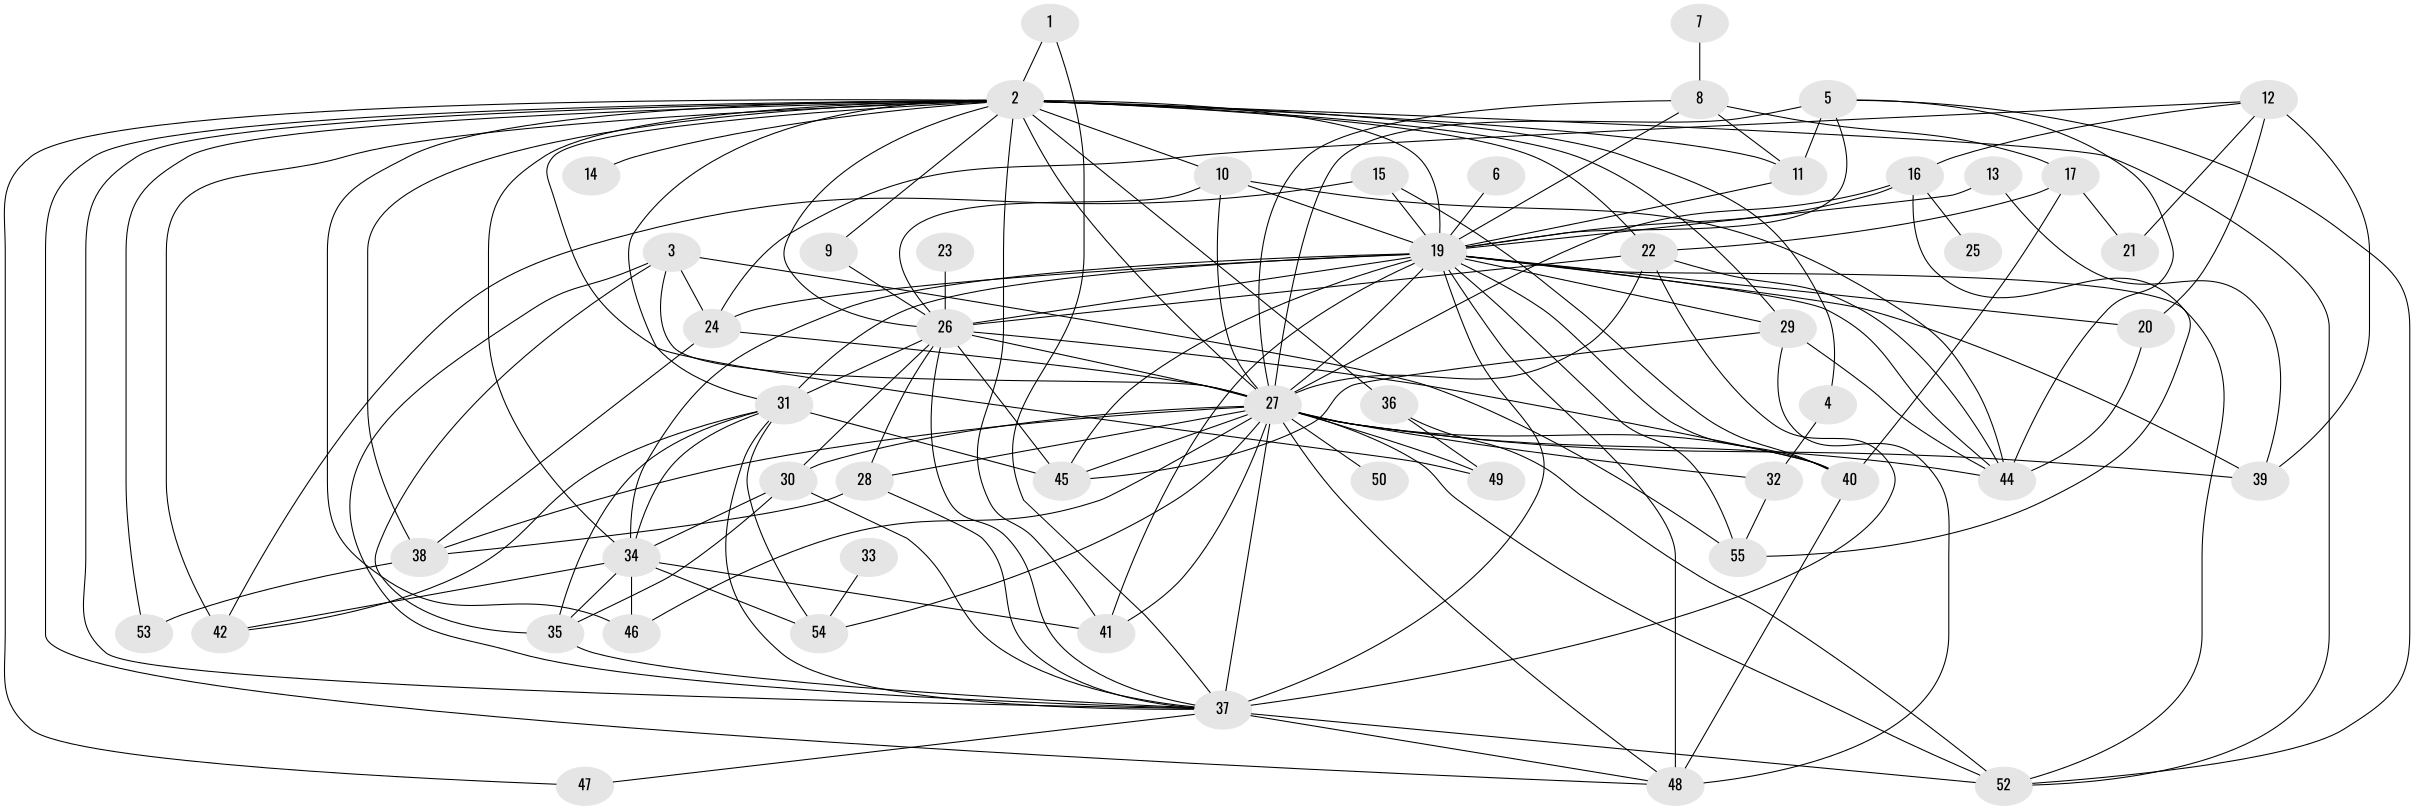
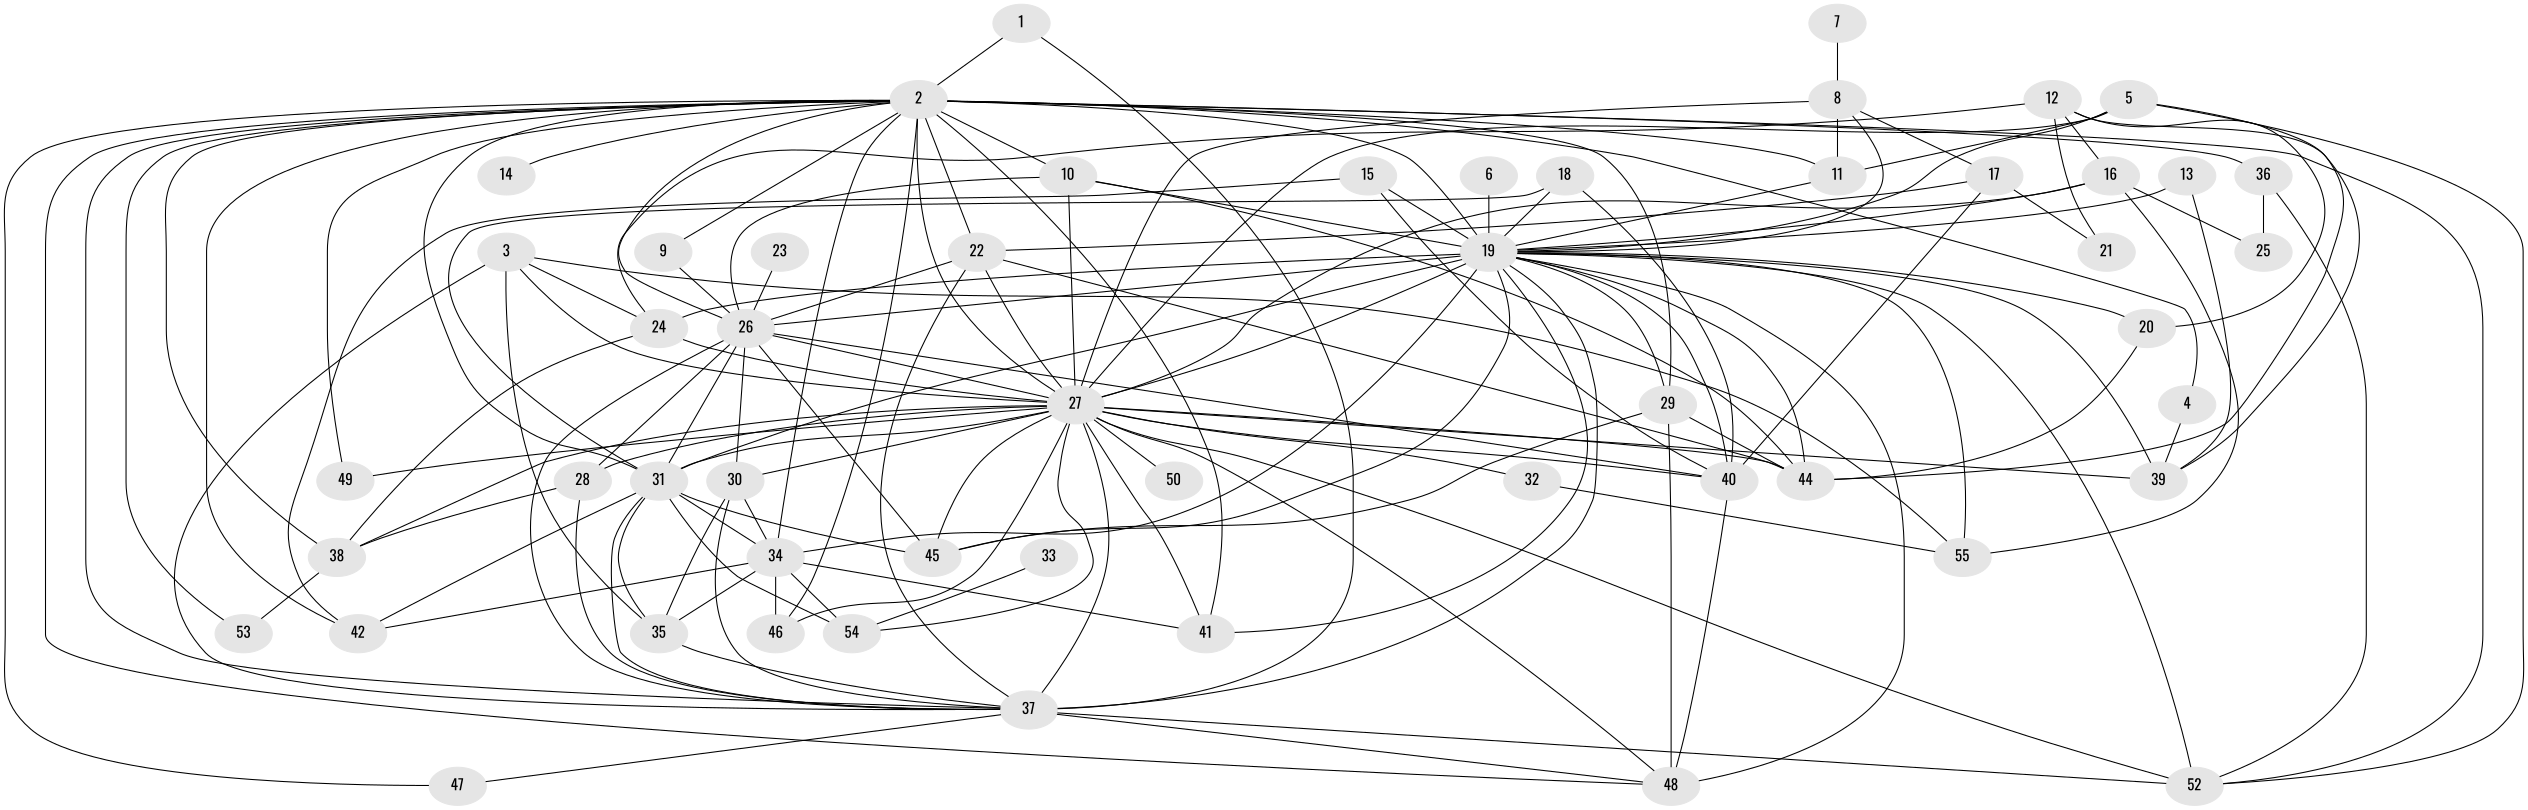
none -> (1565, 176)
none -> (873, 435)
(1801, 443) -> (2176, 435)
(1448, 446) -> (2263, 214)
